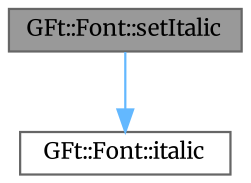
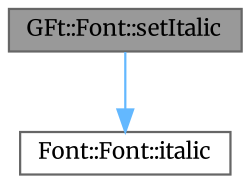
(125, 153) -> (125, 153)
